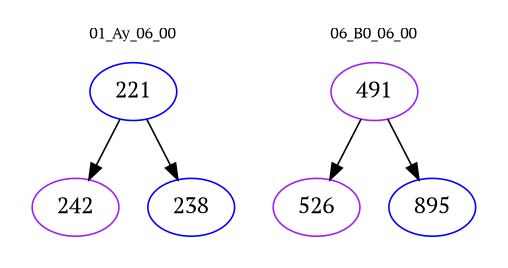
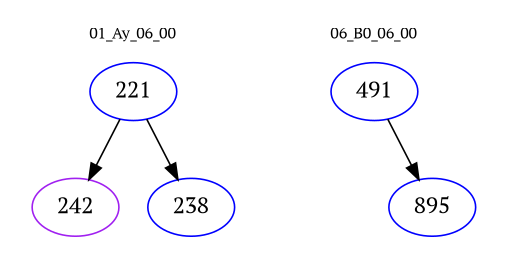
(374, 92) -> (374, 92)
(317, 207) -> none
